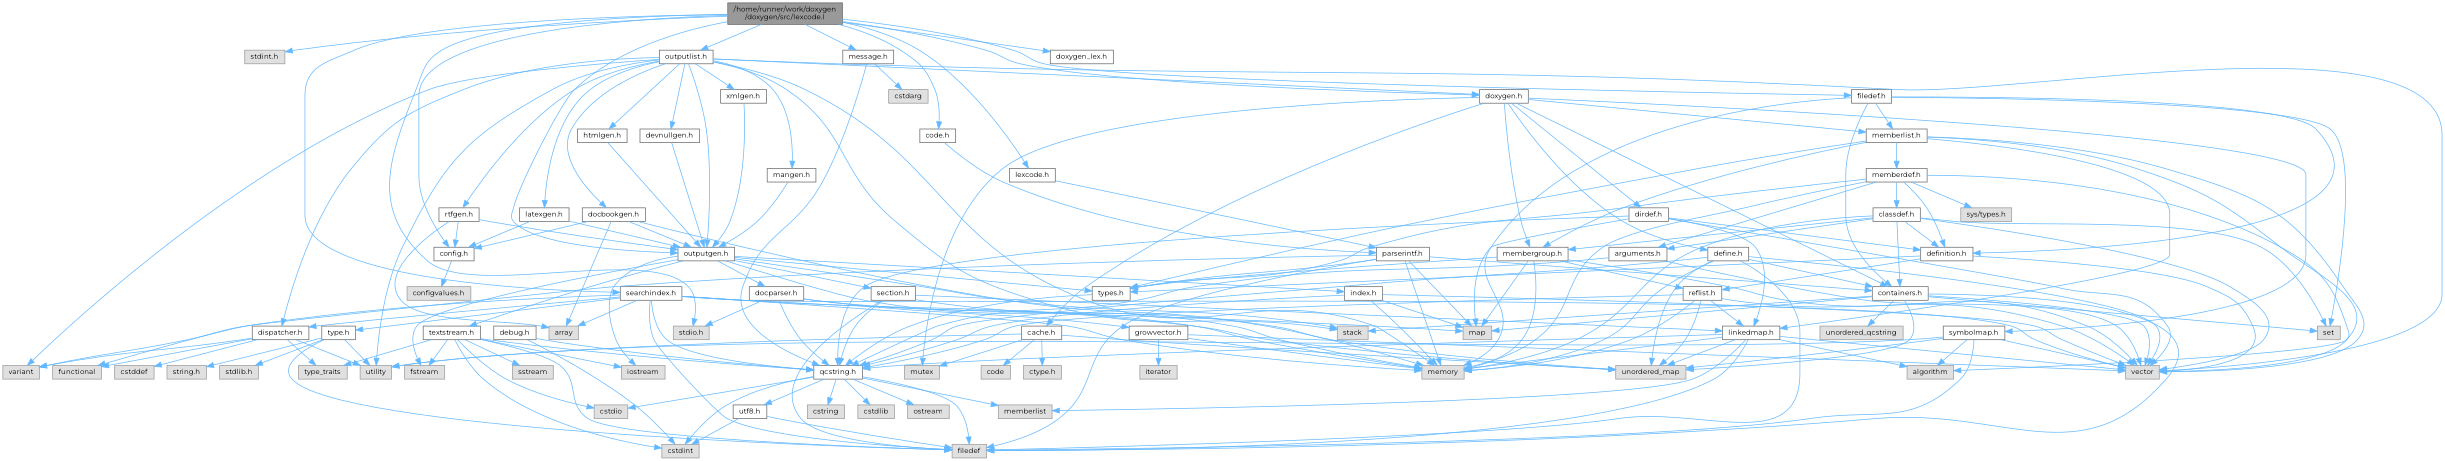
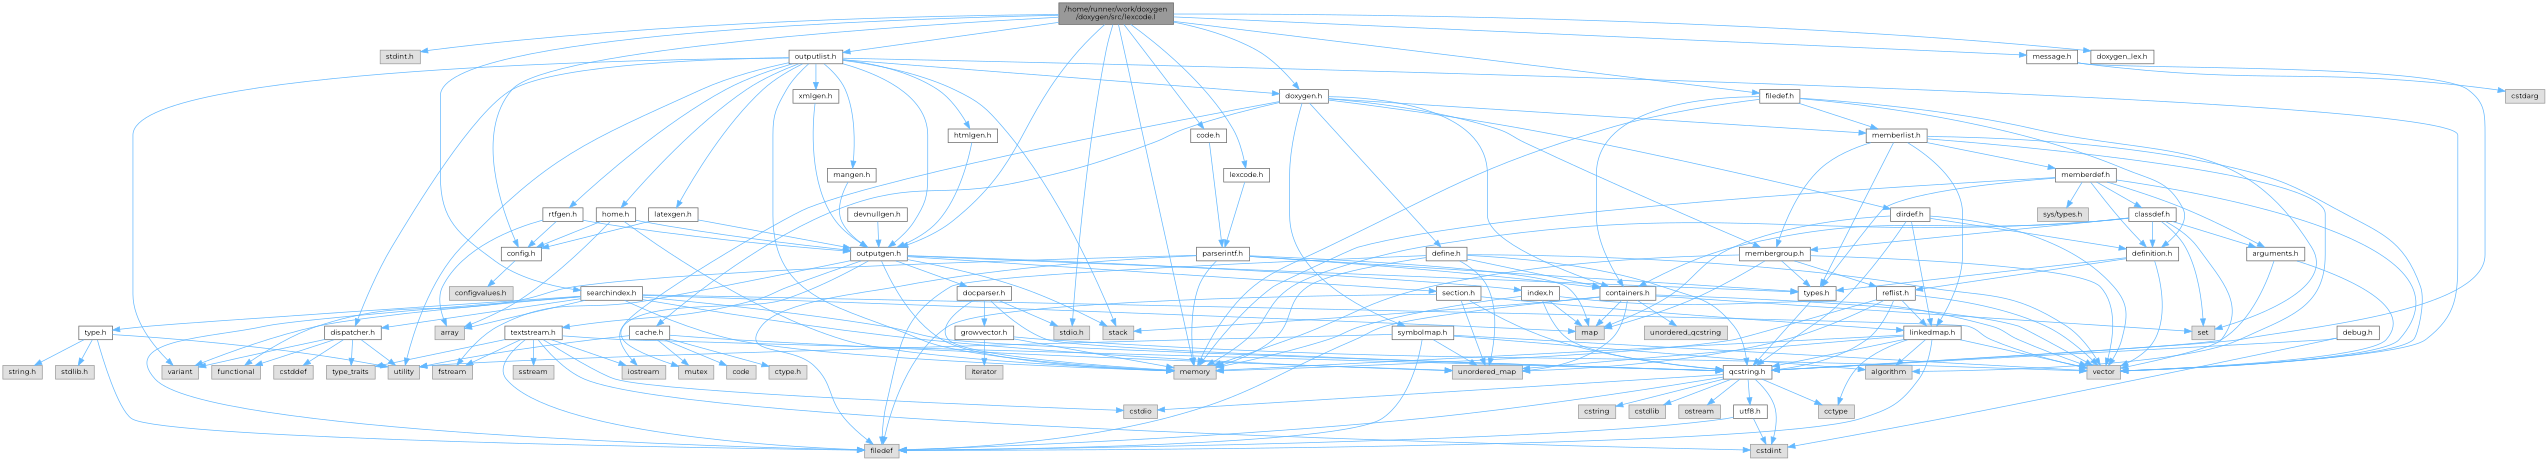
(679, 93) -> none
none -> (1155, 191)
(614, 215) -> (616, 215)
(1025, 412) -> (1836, 412)
